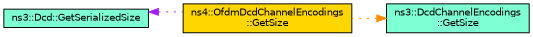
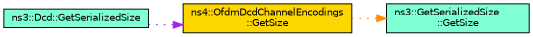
(171, 12) -> (161, 25)
(458, 18) -> (458, 18)
